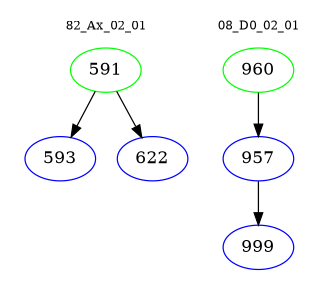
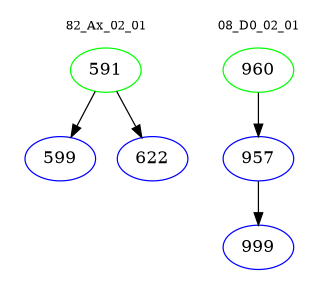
(60, 159) -> (60, 159)
